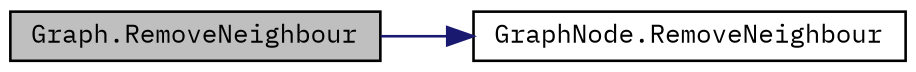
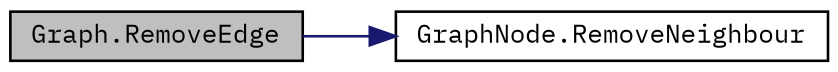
(195, 36) -> (157, 36)
